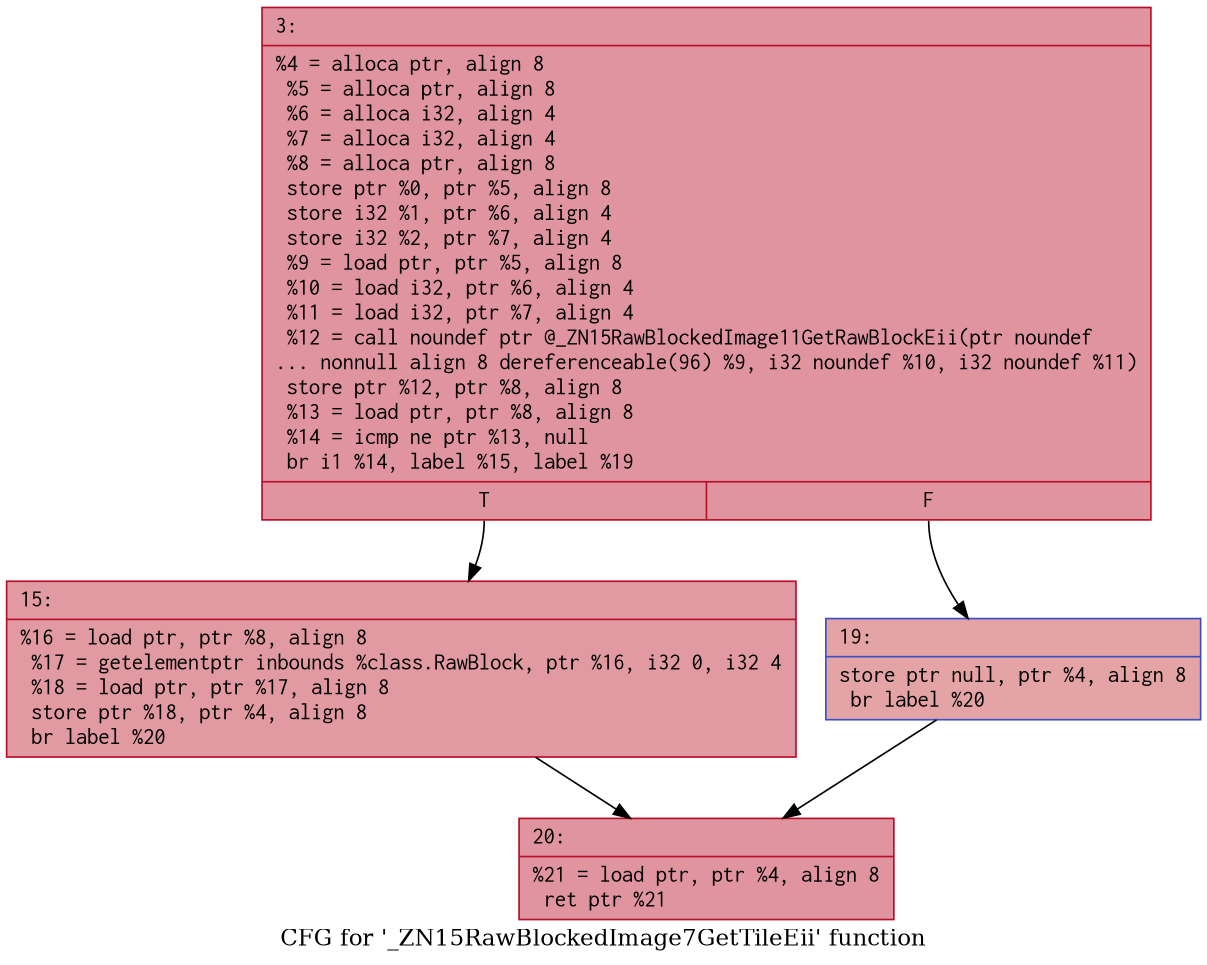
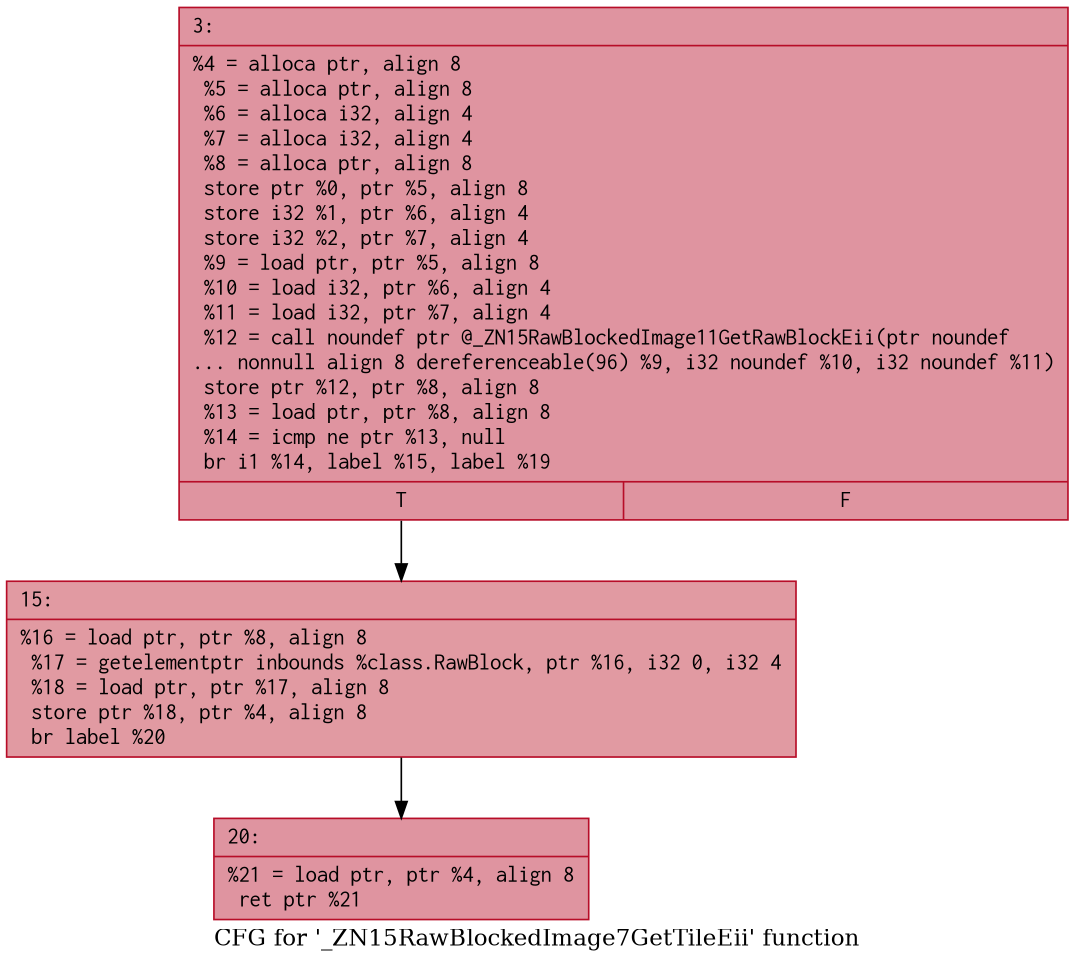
(1013, 669) -> none
